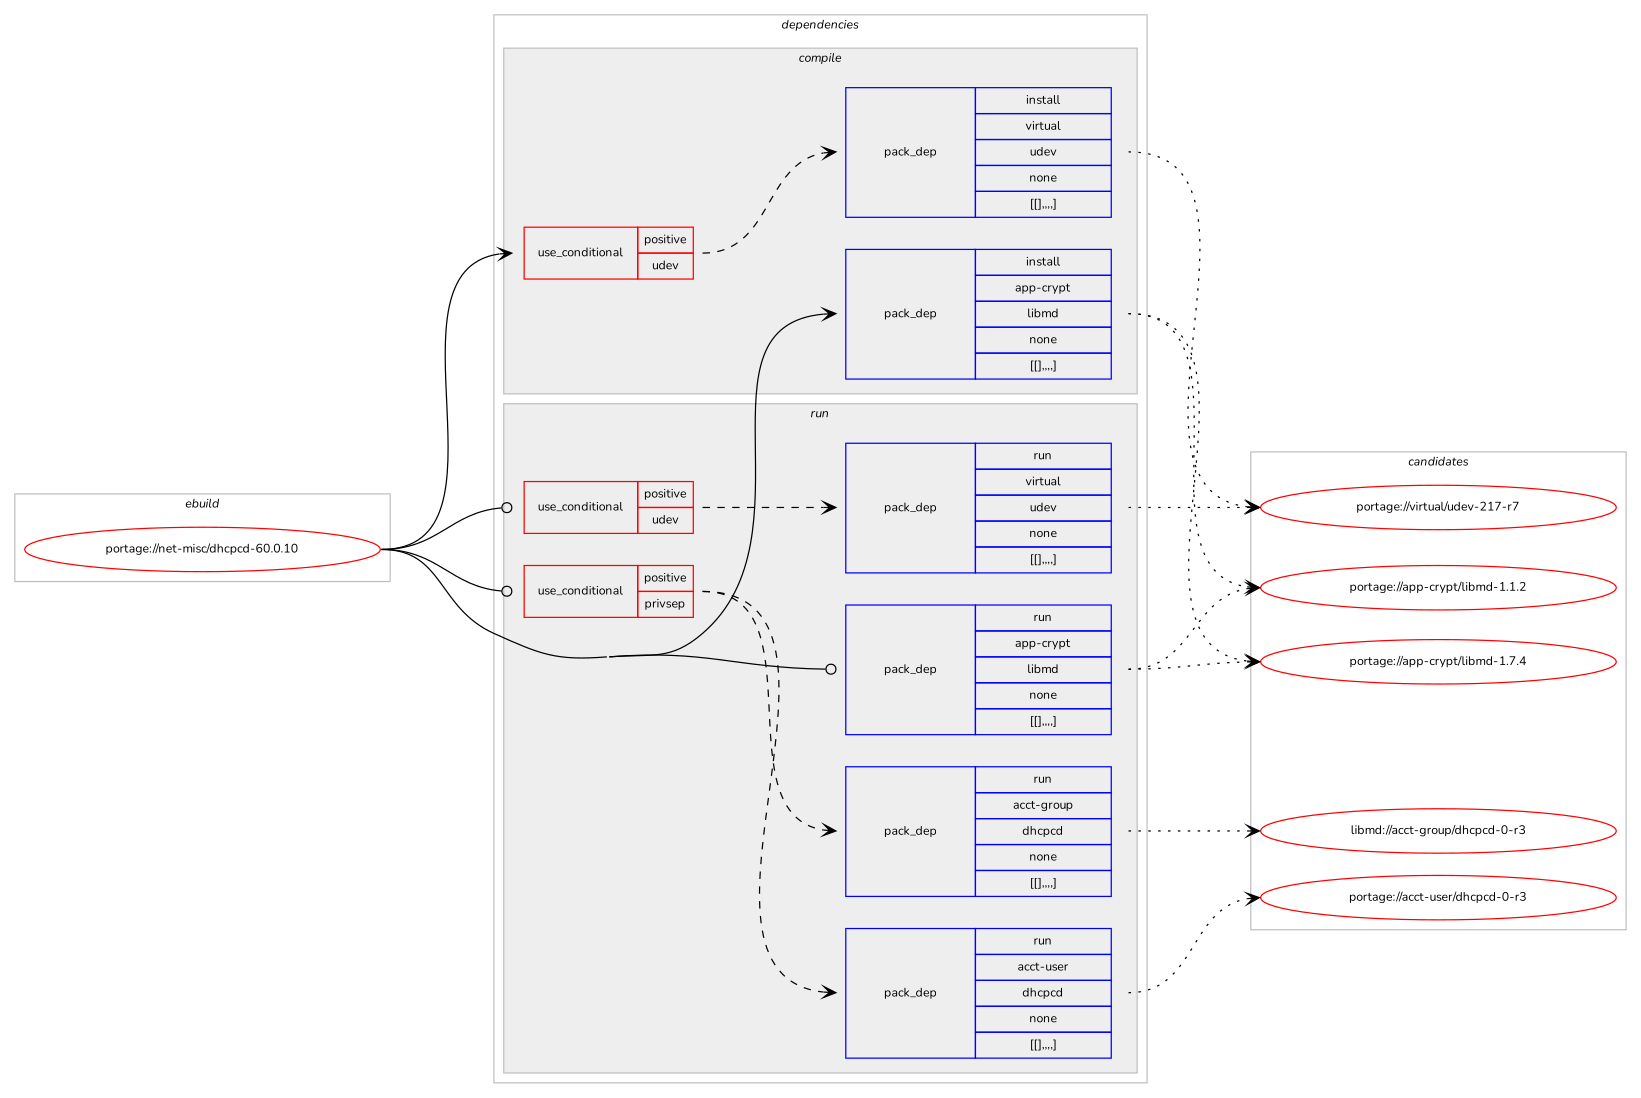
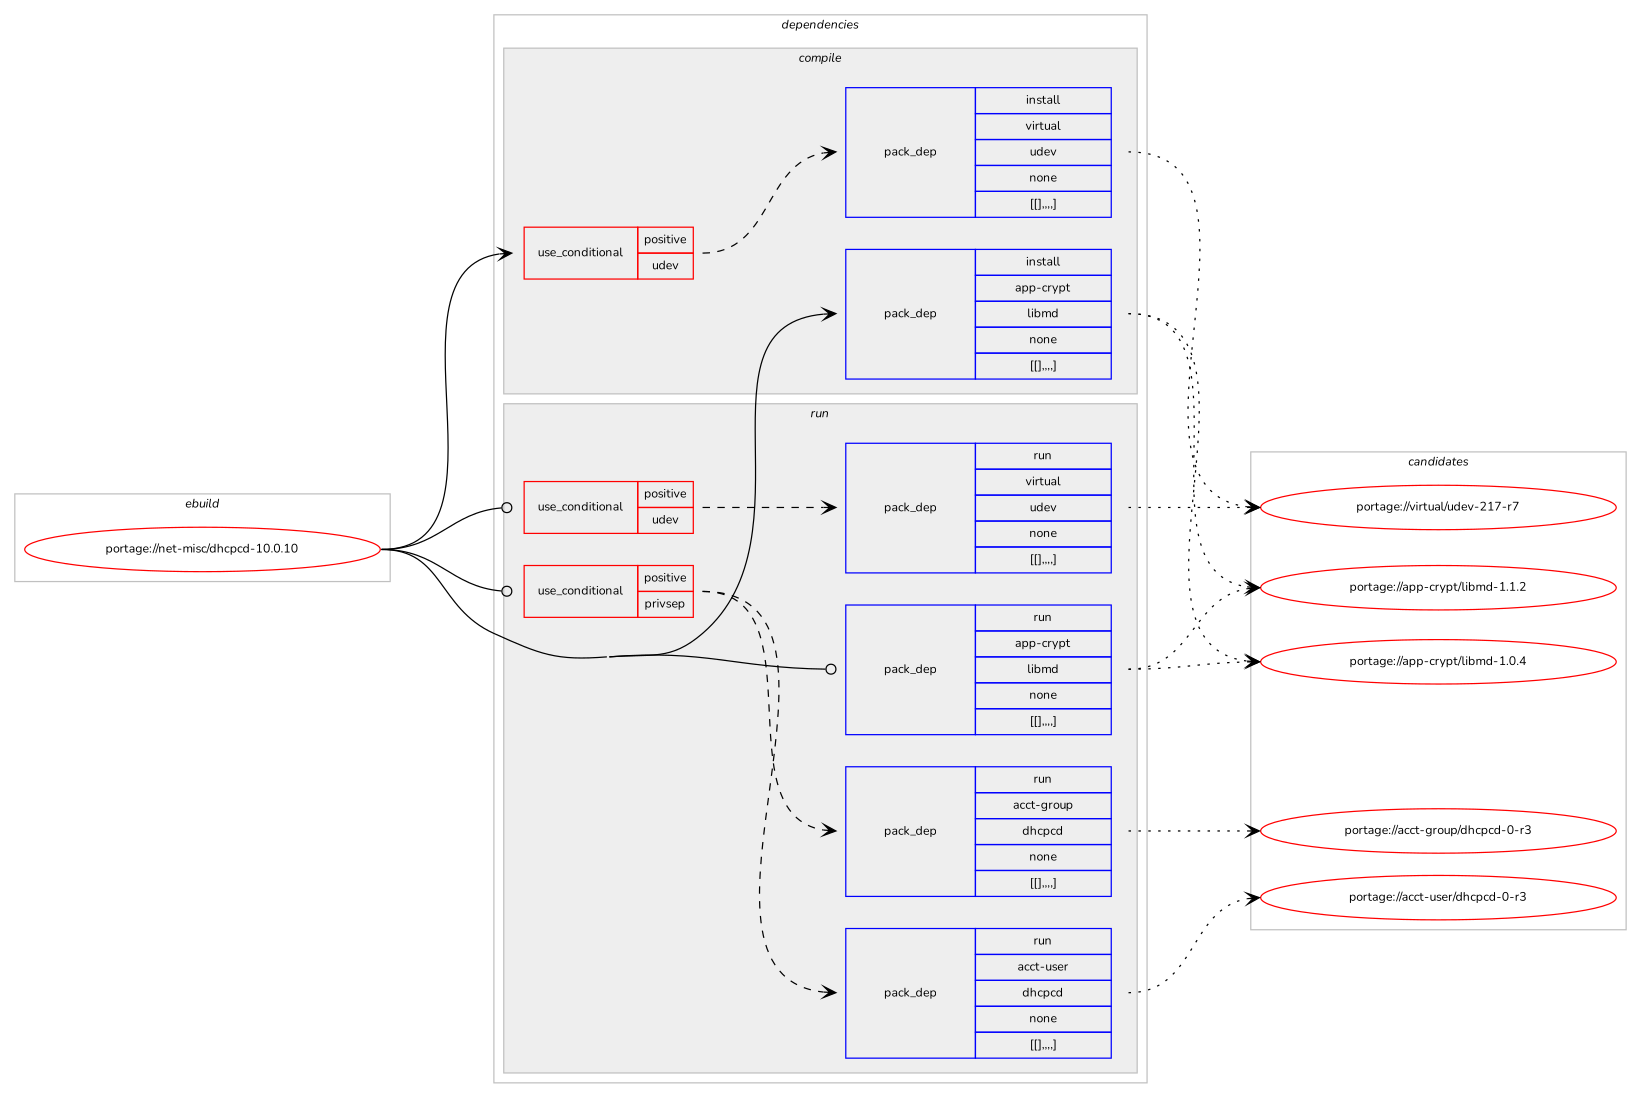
(202, 549) -> (202, 549)
(1438, 662) -> (1438, 662)
(1438, 831) -> (1438, 831)
